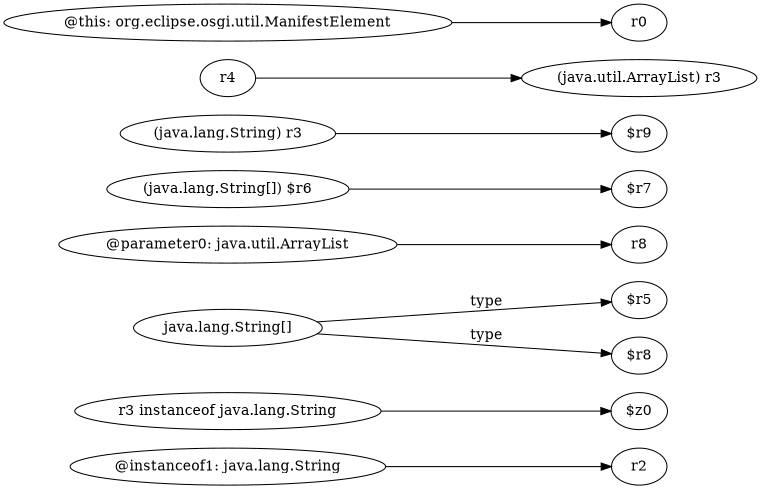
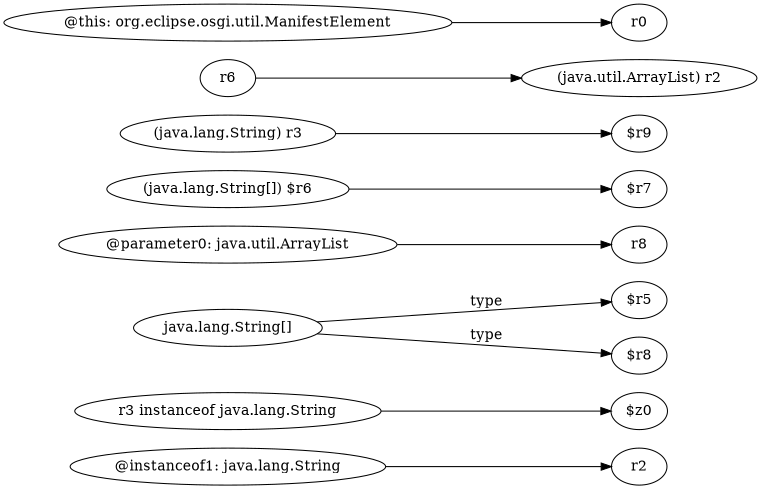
(228, 78) -> (228, 78)
(639, 78) -> (639, 78)
